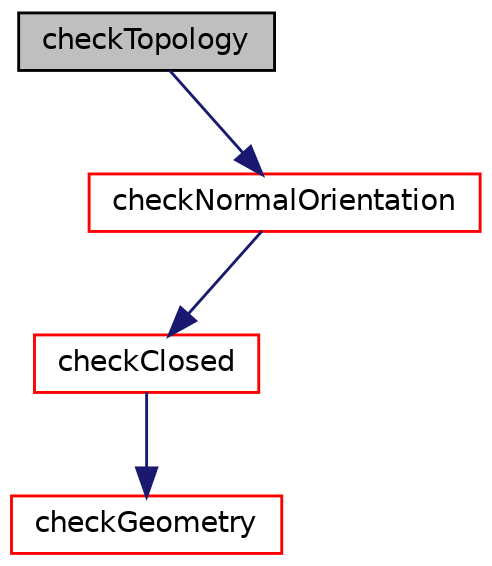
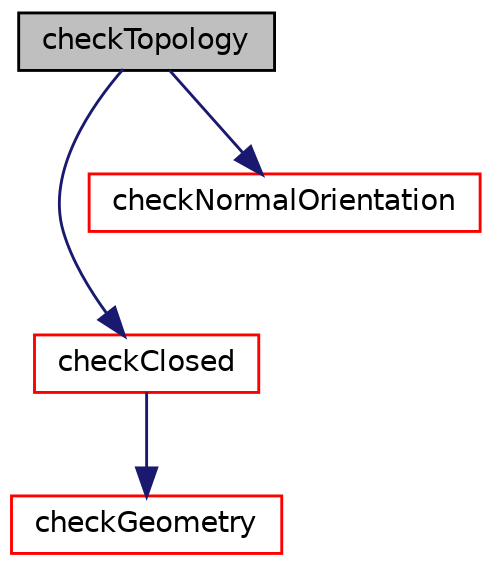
(225, 272) -> (61, 188)
